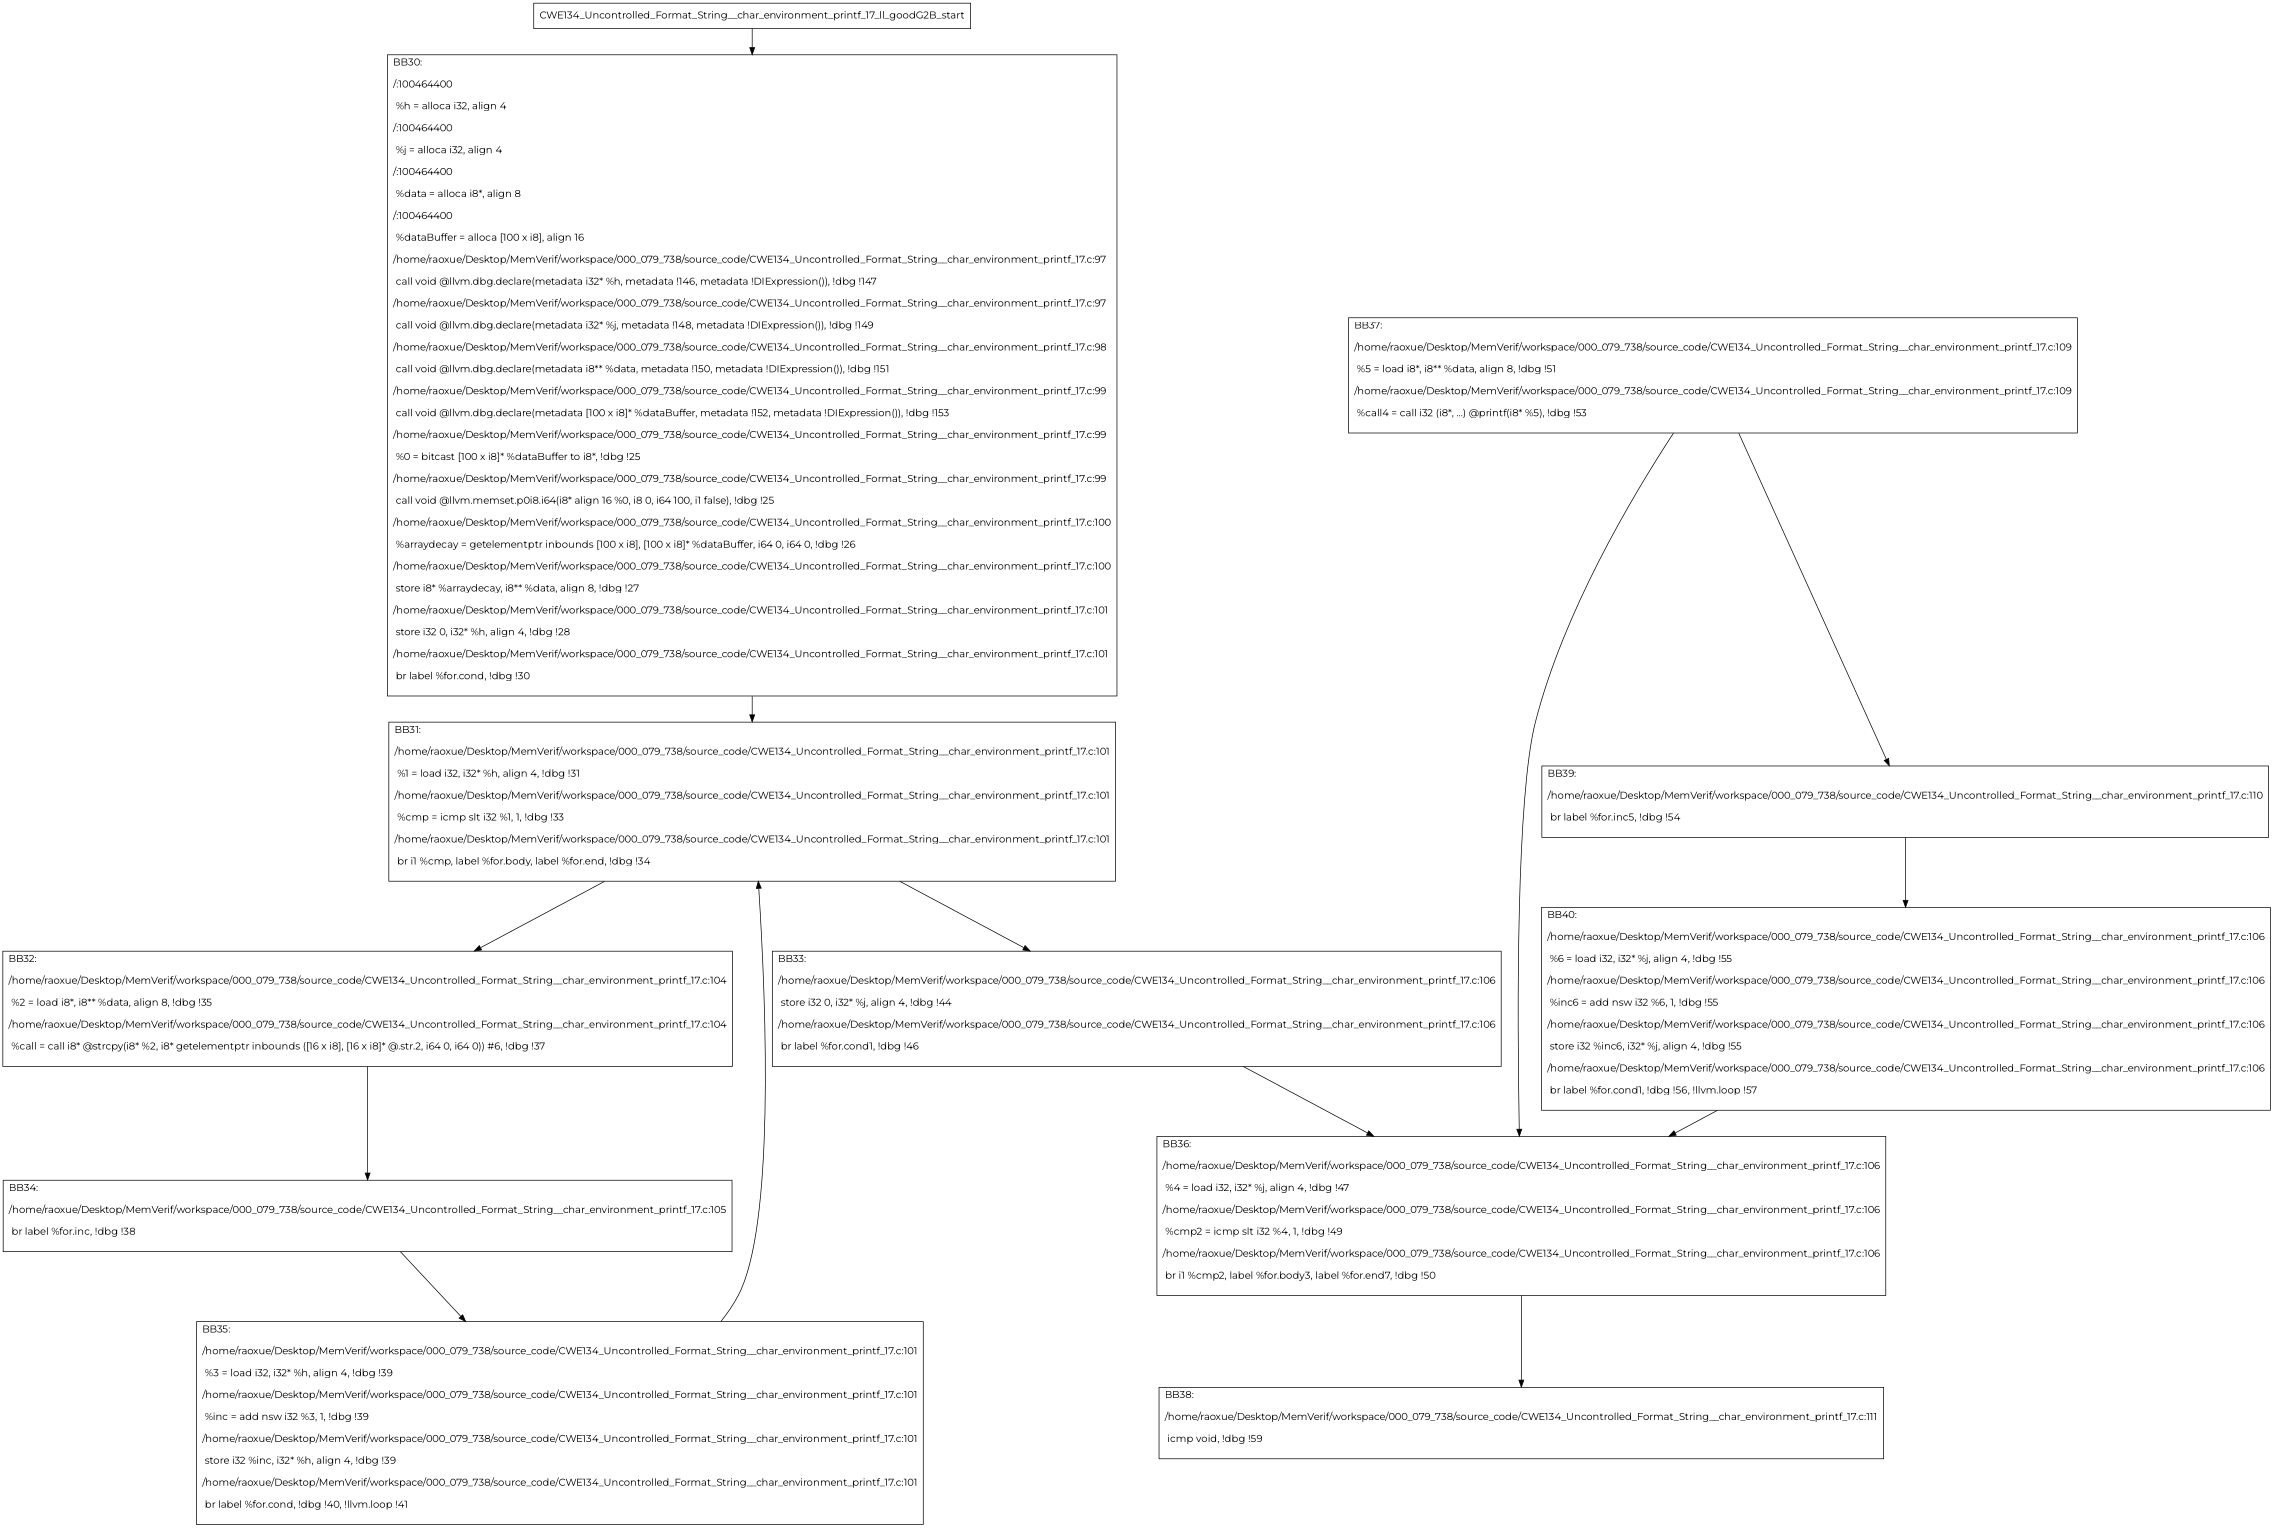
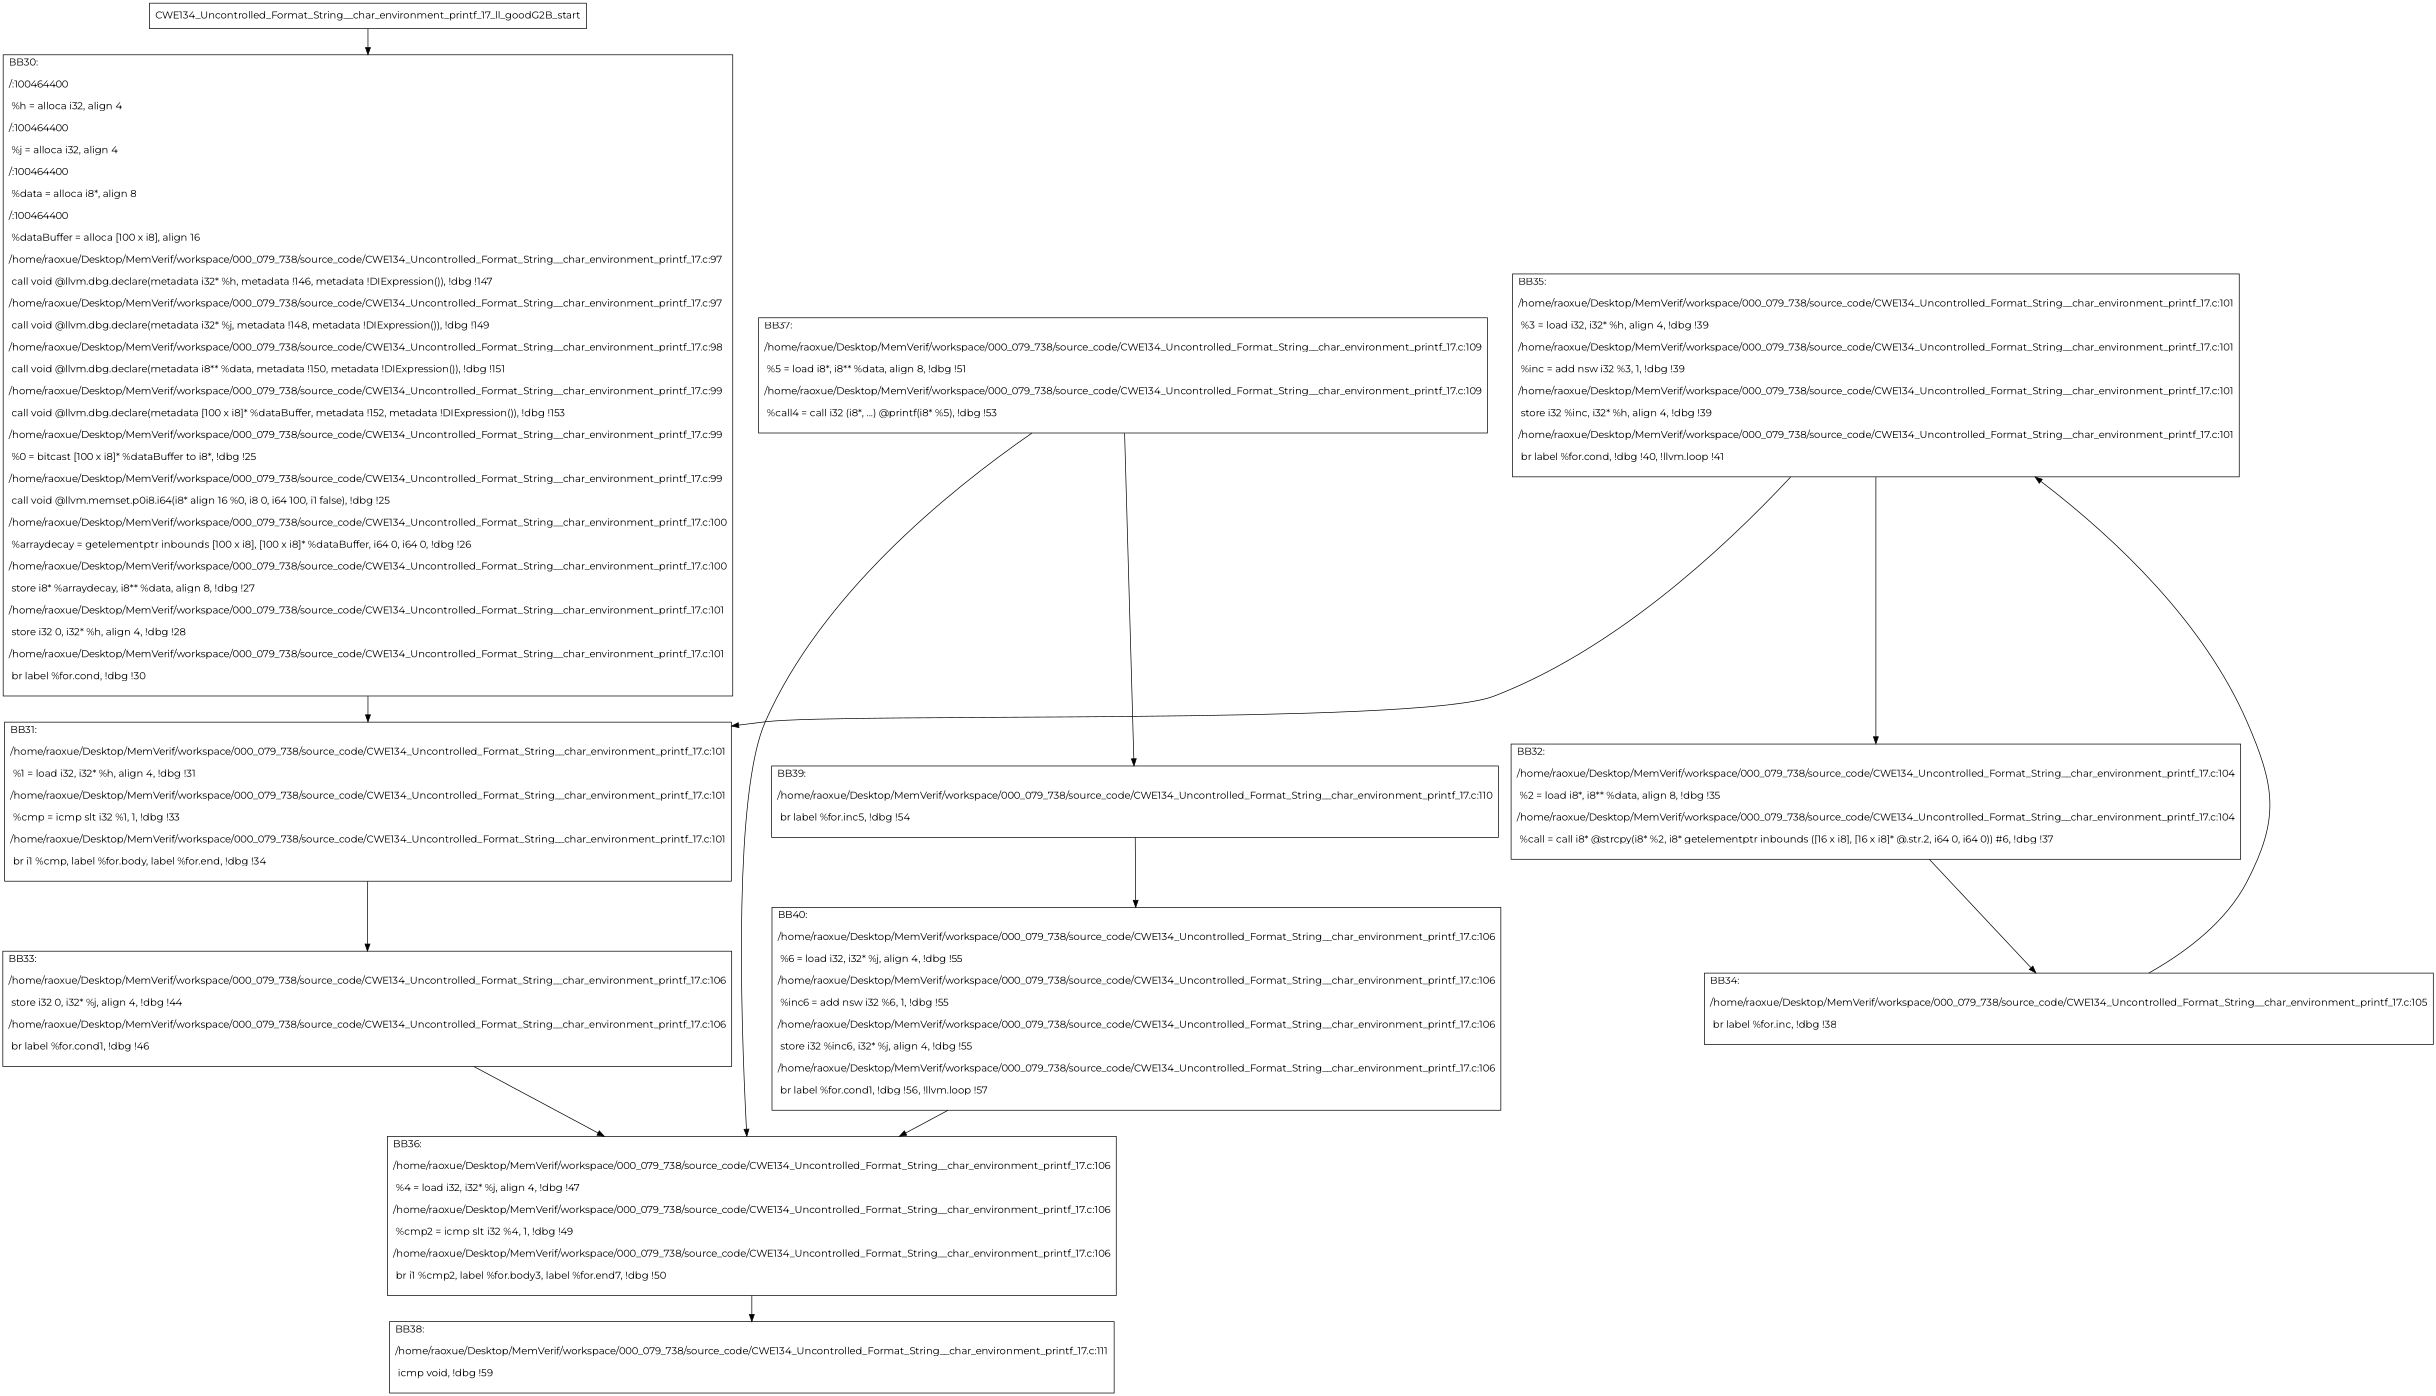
(543, 914) -> (1876, 607)
